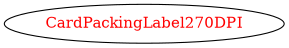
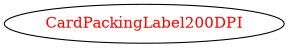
(144, 24) -> (144, 24)
